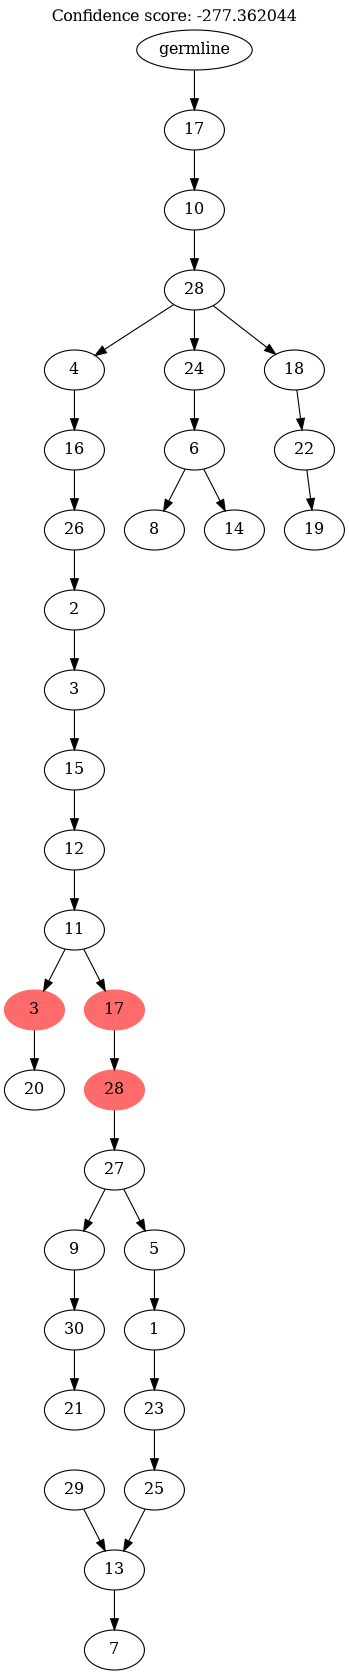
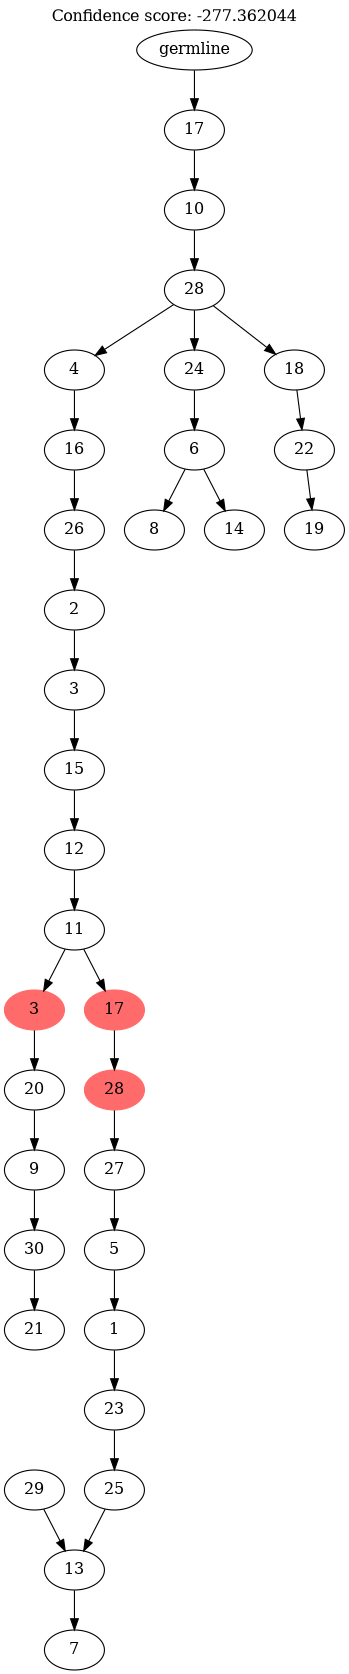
(97, 1205) -> (34, 1125)
